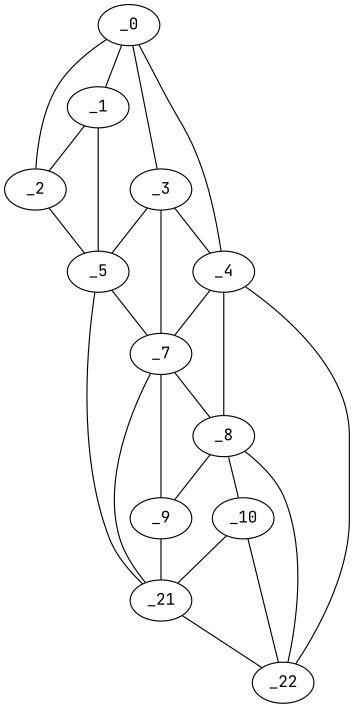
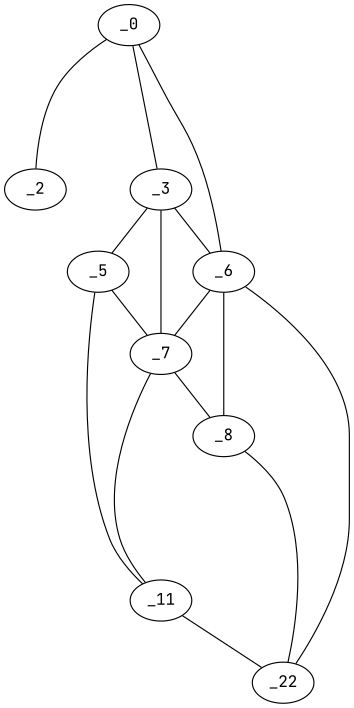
(98, 107) -> none
(67, 231) -> none
(224, 272) -> (224, 272)
(161, 518) -> none
(243, 518) -> none
(161, 601) -> (161, 601)
